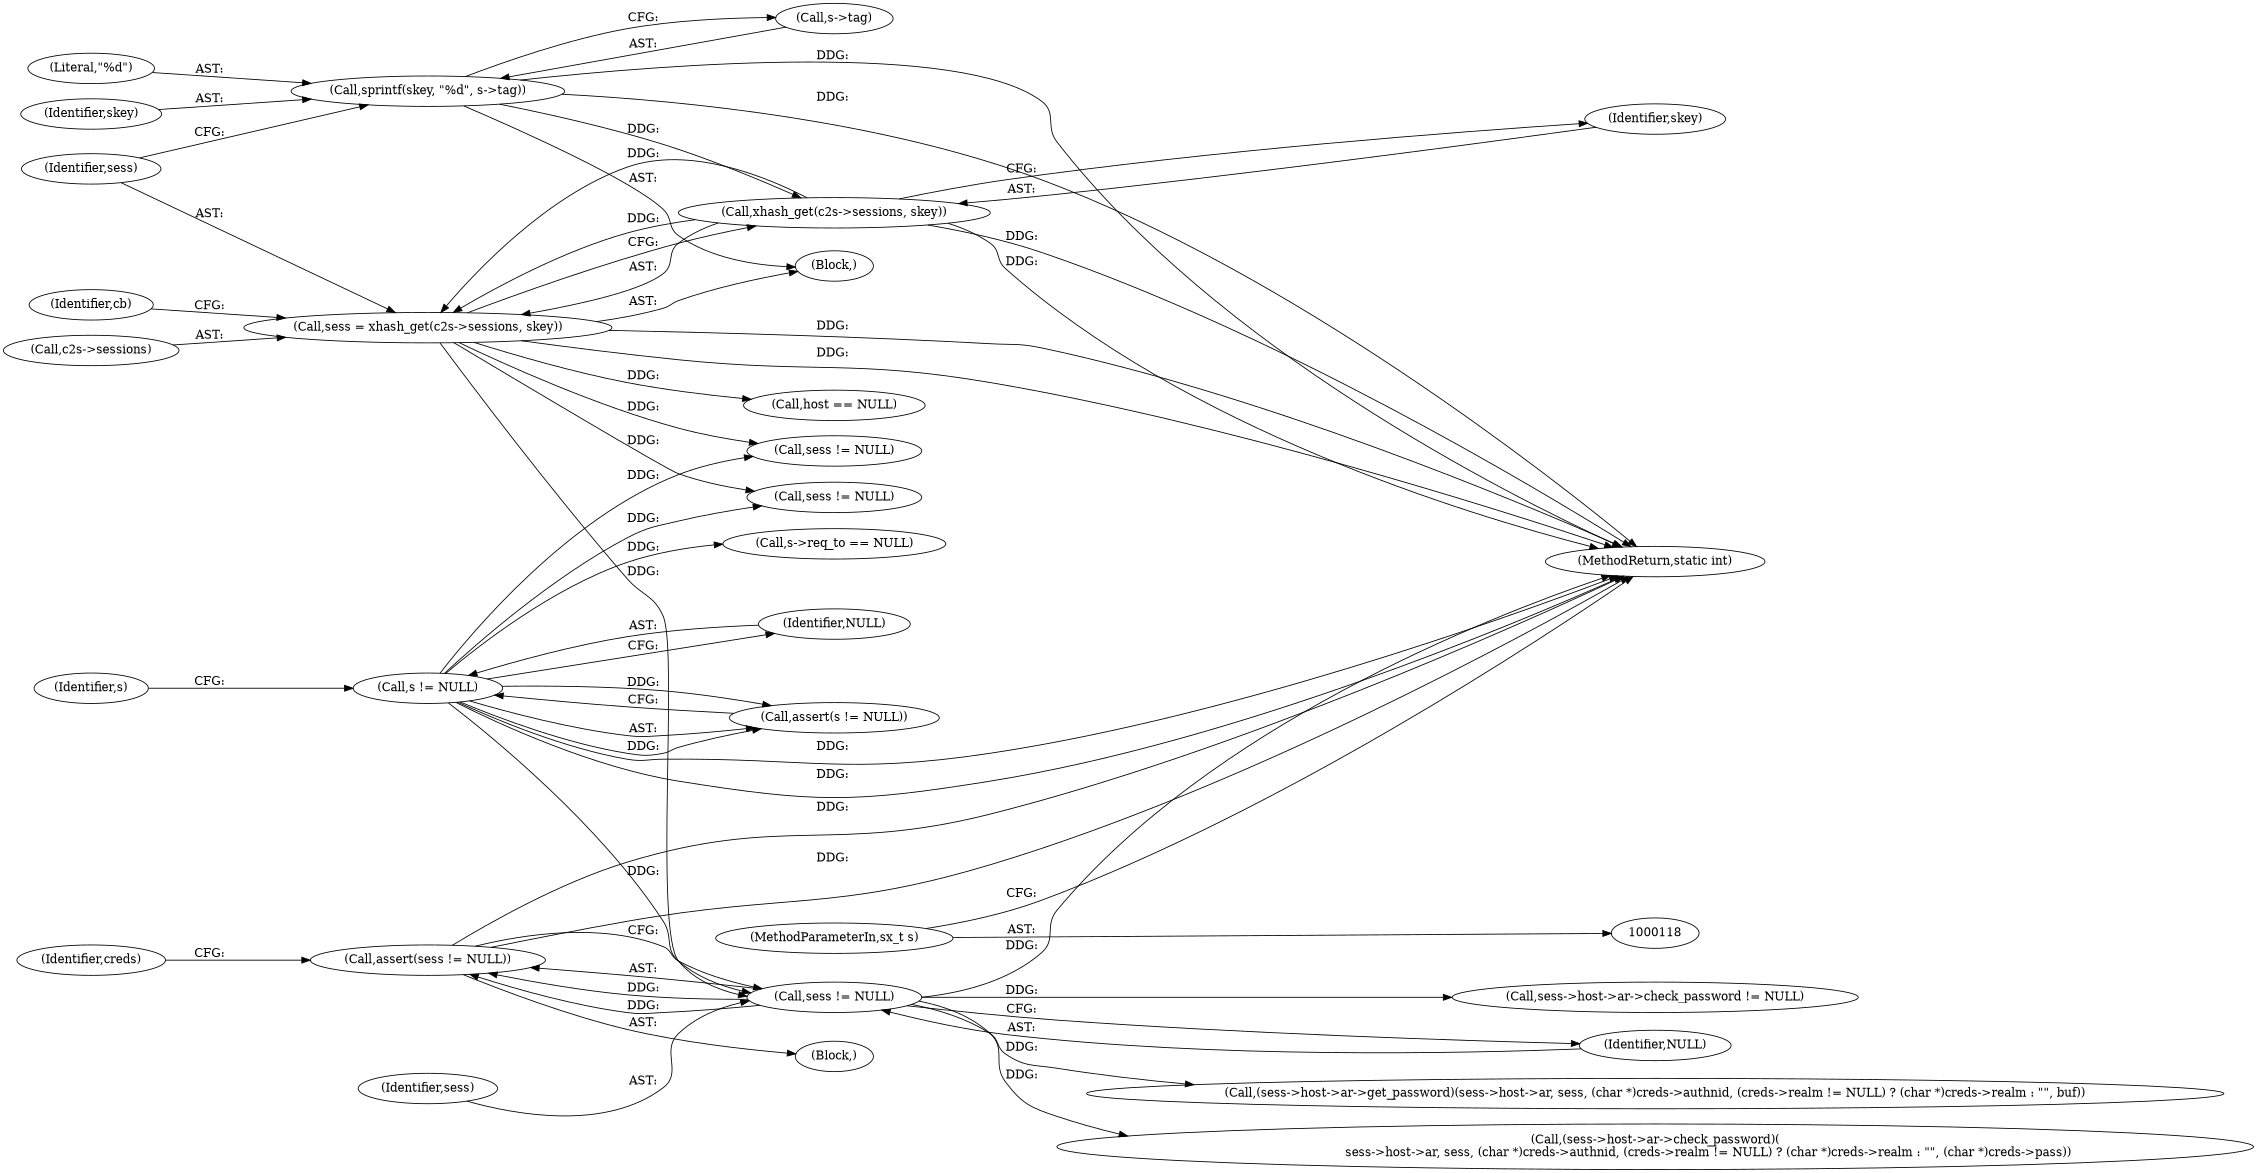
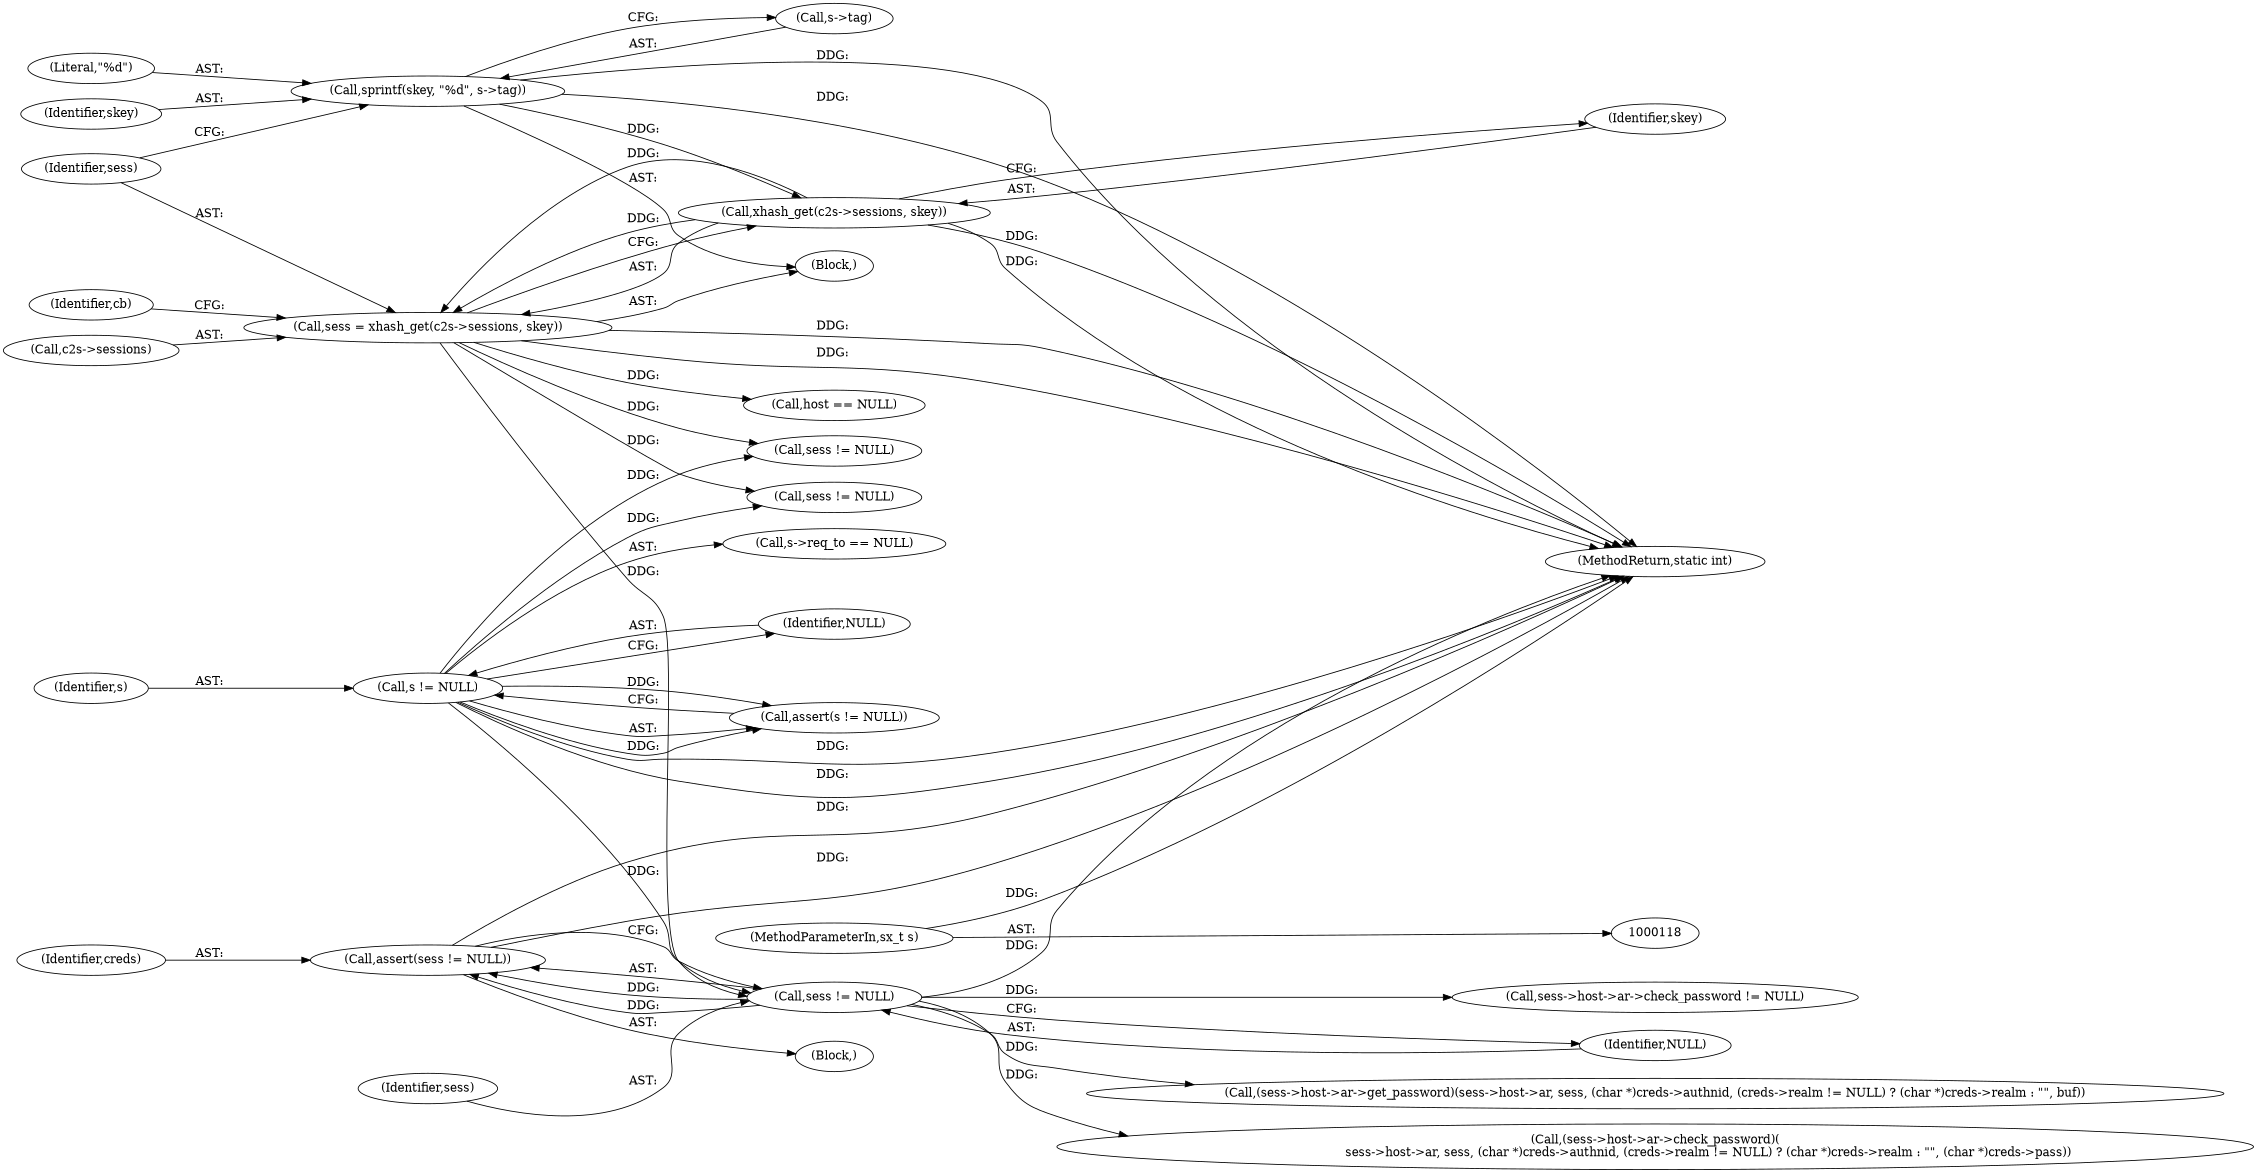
(645, 548) -> (645, 548)
(212, 682) -> (212, 682)
(1024, 894) -> (1024, 894)
(212, 954) -> (212, 954)
